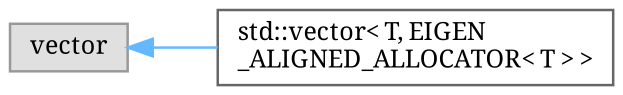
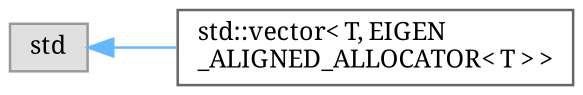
(69, 48) -> (49, 48)
